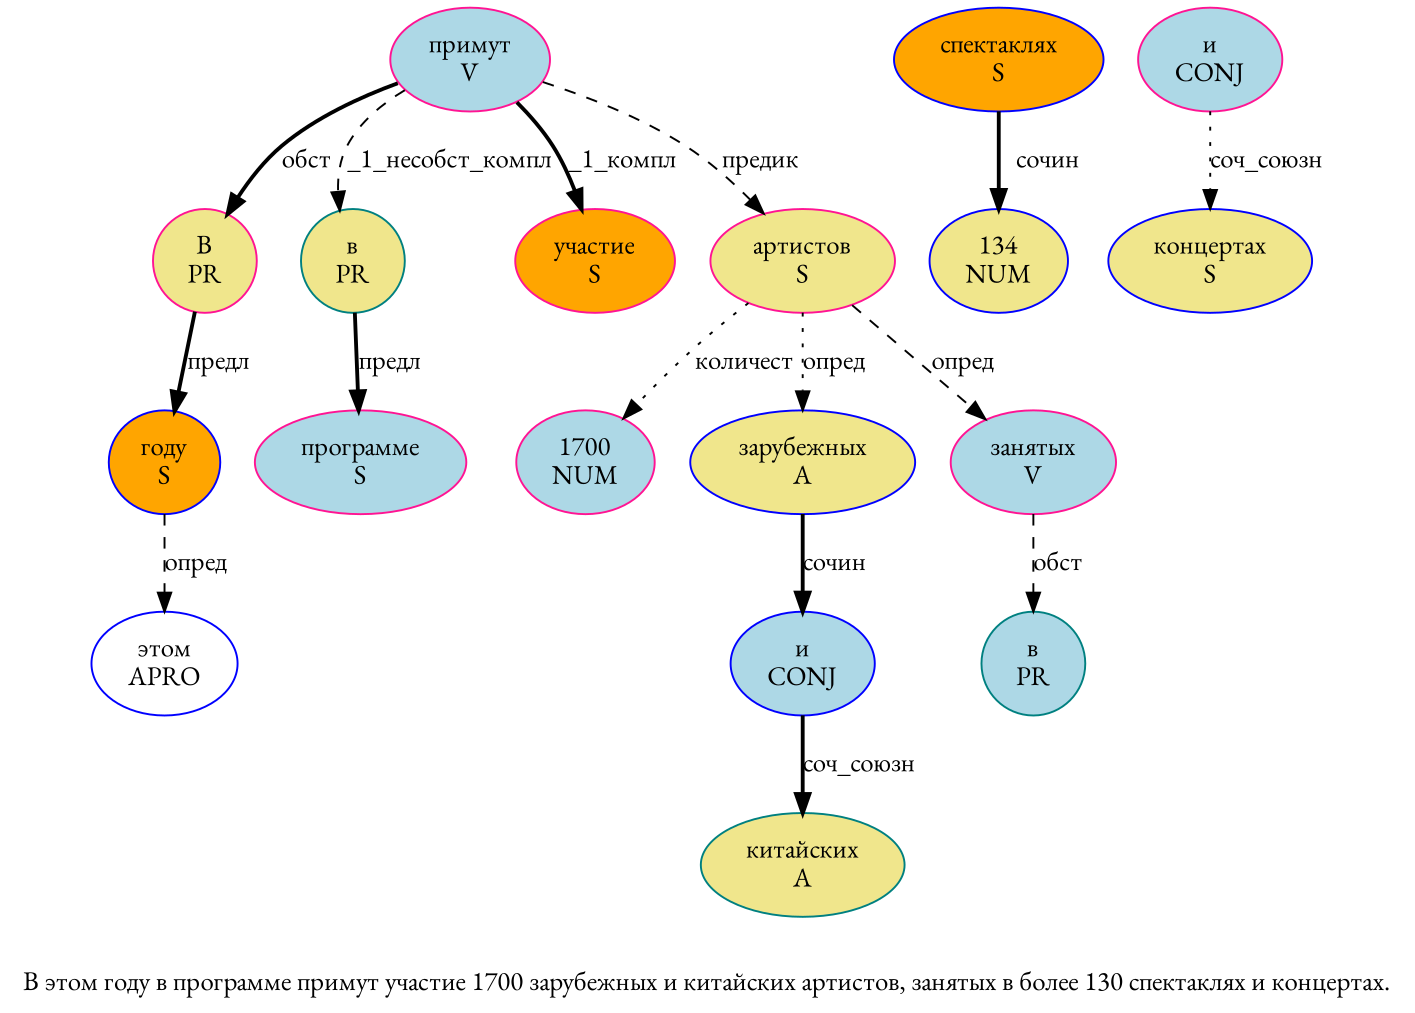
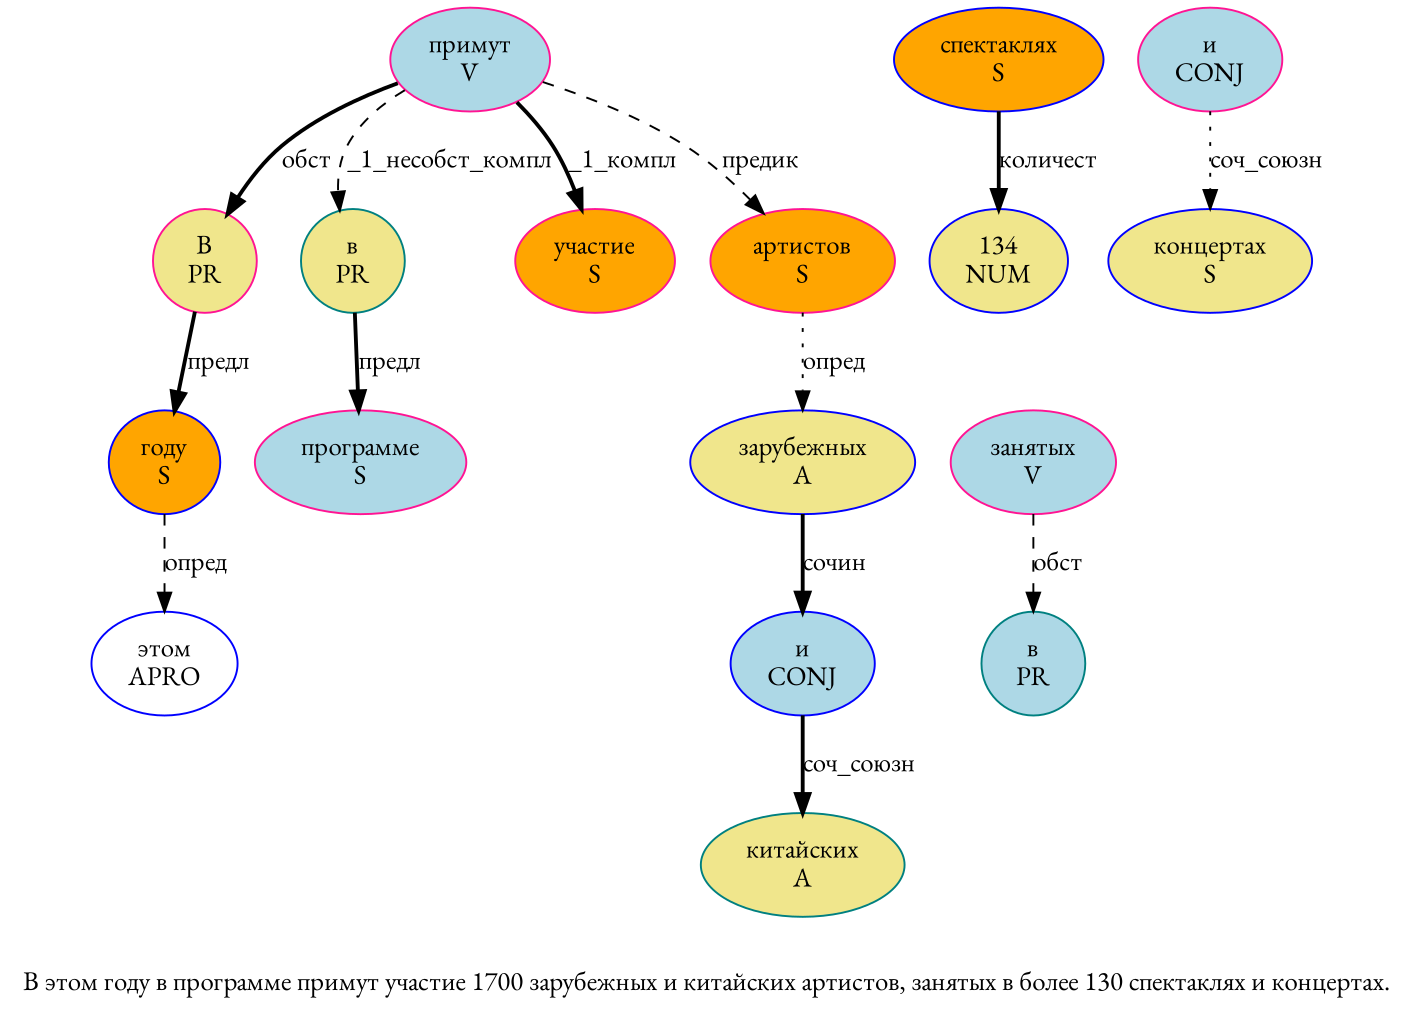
(1049, 160) -> (1049, 160)
(803, 261) -> (803, 261)
(911, 356) -> none
(585, 462) -> none
